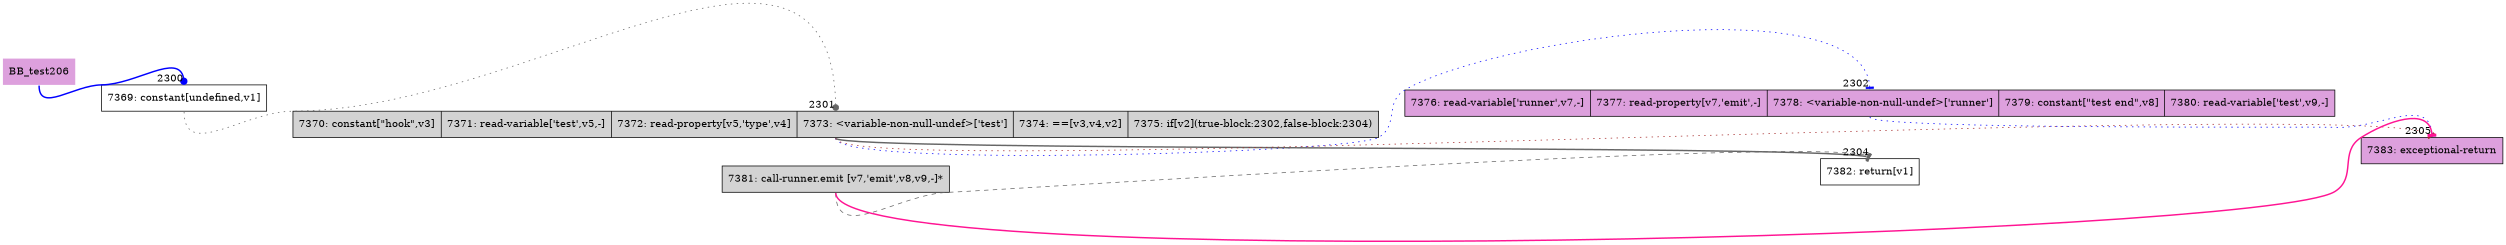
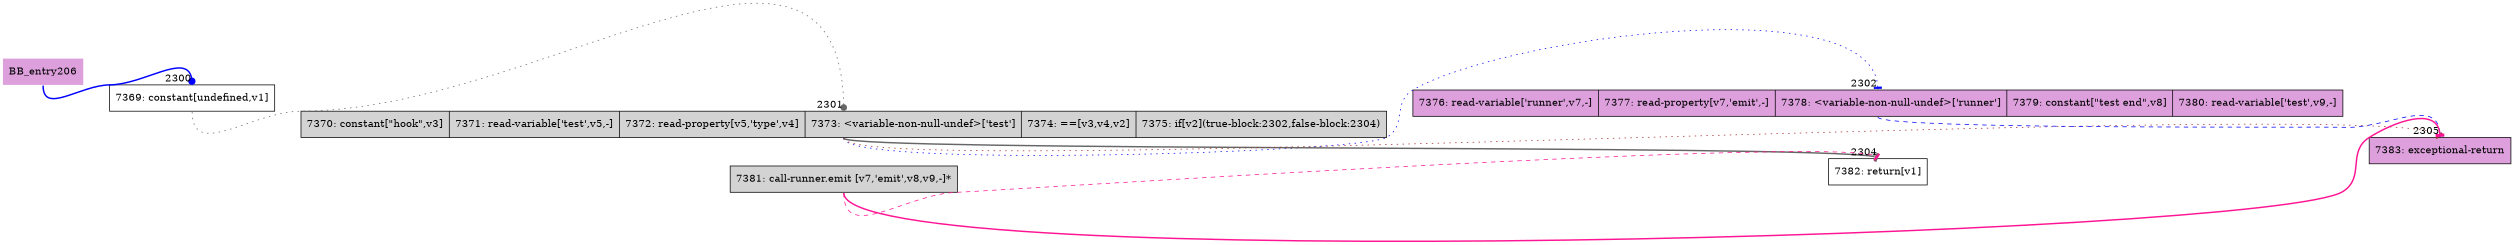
(39, 72) -> (43, 72)
(2156, 127) -> (2164, 127)
(1342, 169) -> (1350, 169)
